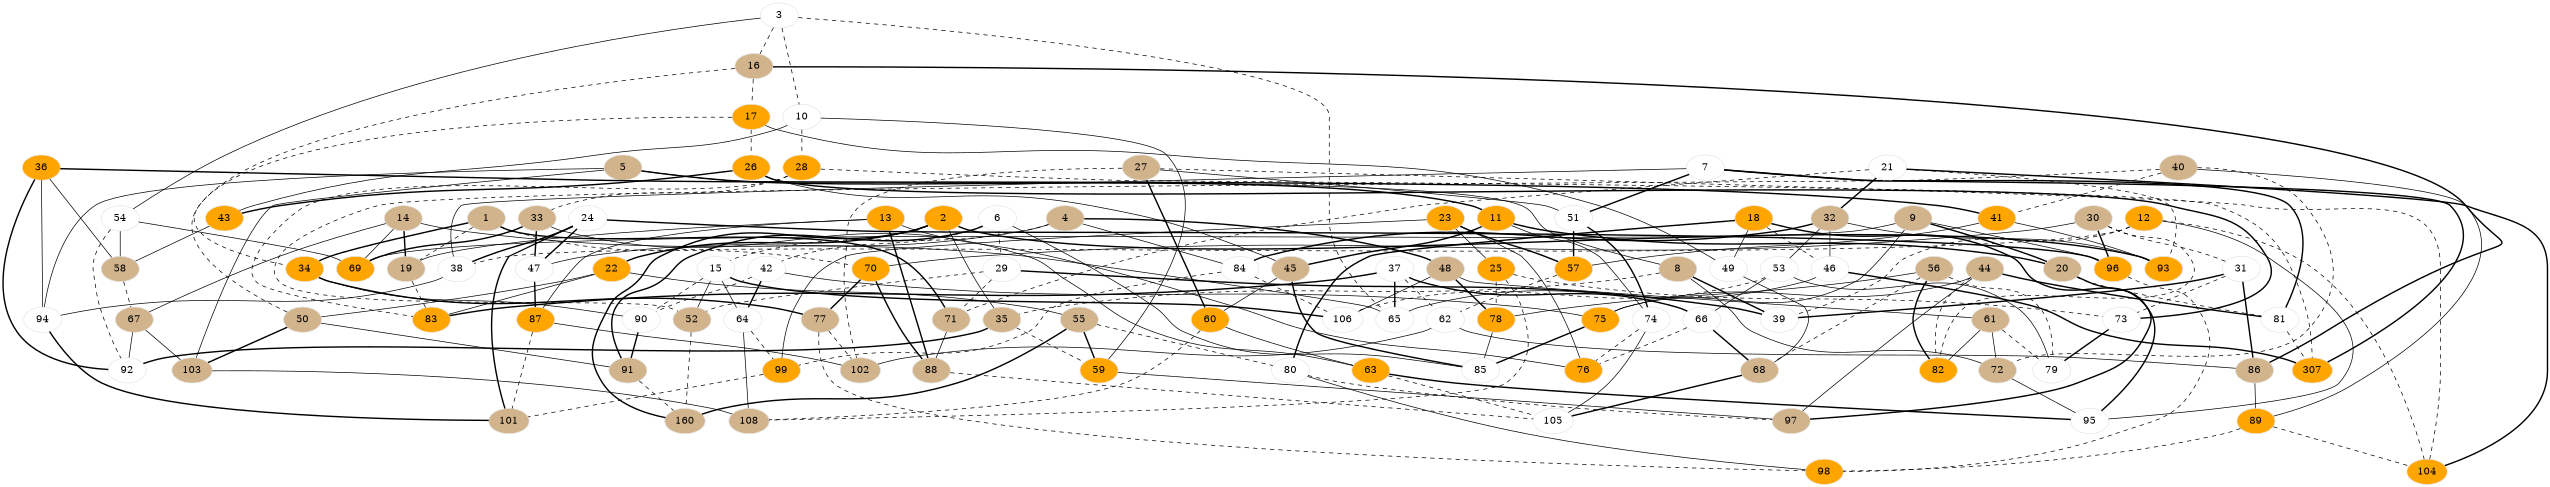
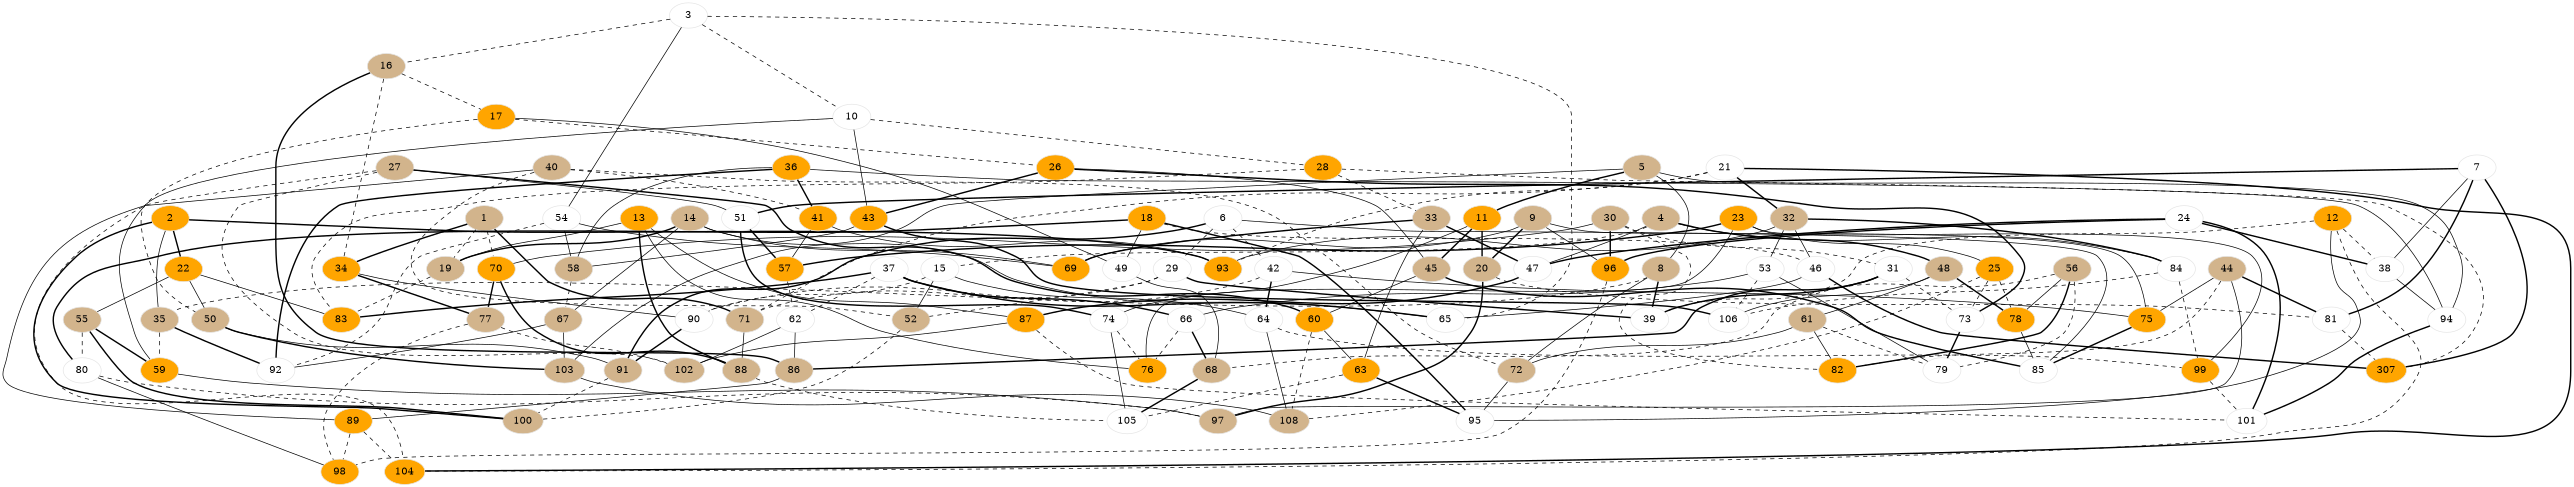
(1026, 302) -> (1080, 288)
(509, 421) -> (2247, 421)
(685, 421) -> (523, 421)
